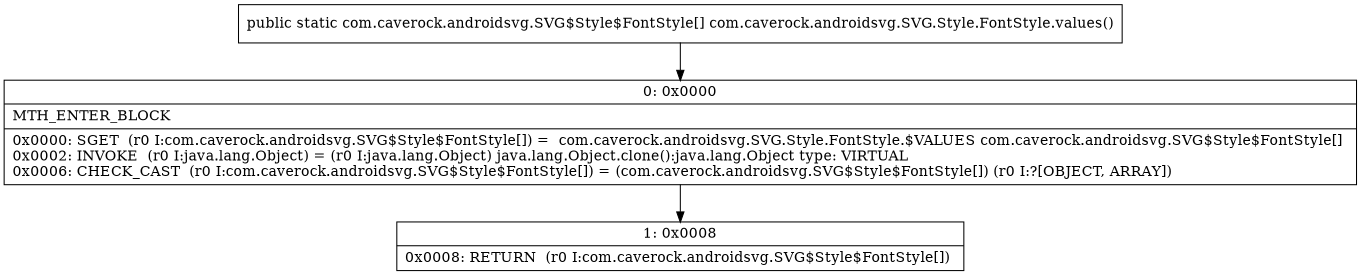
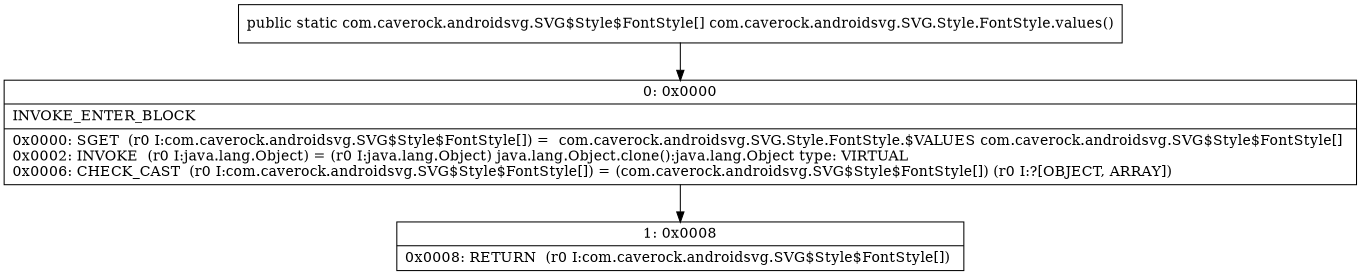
(92, 116) -> (105, 116)
